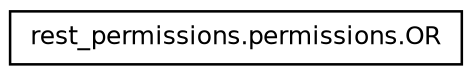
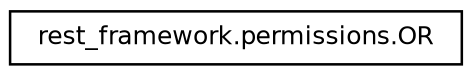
(236, 38) -> (236, 38)
